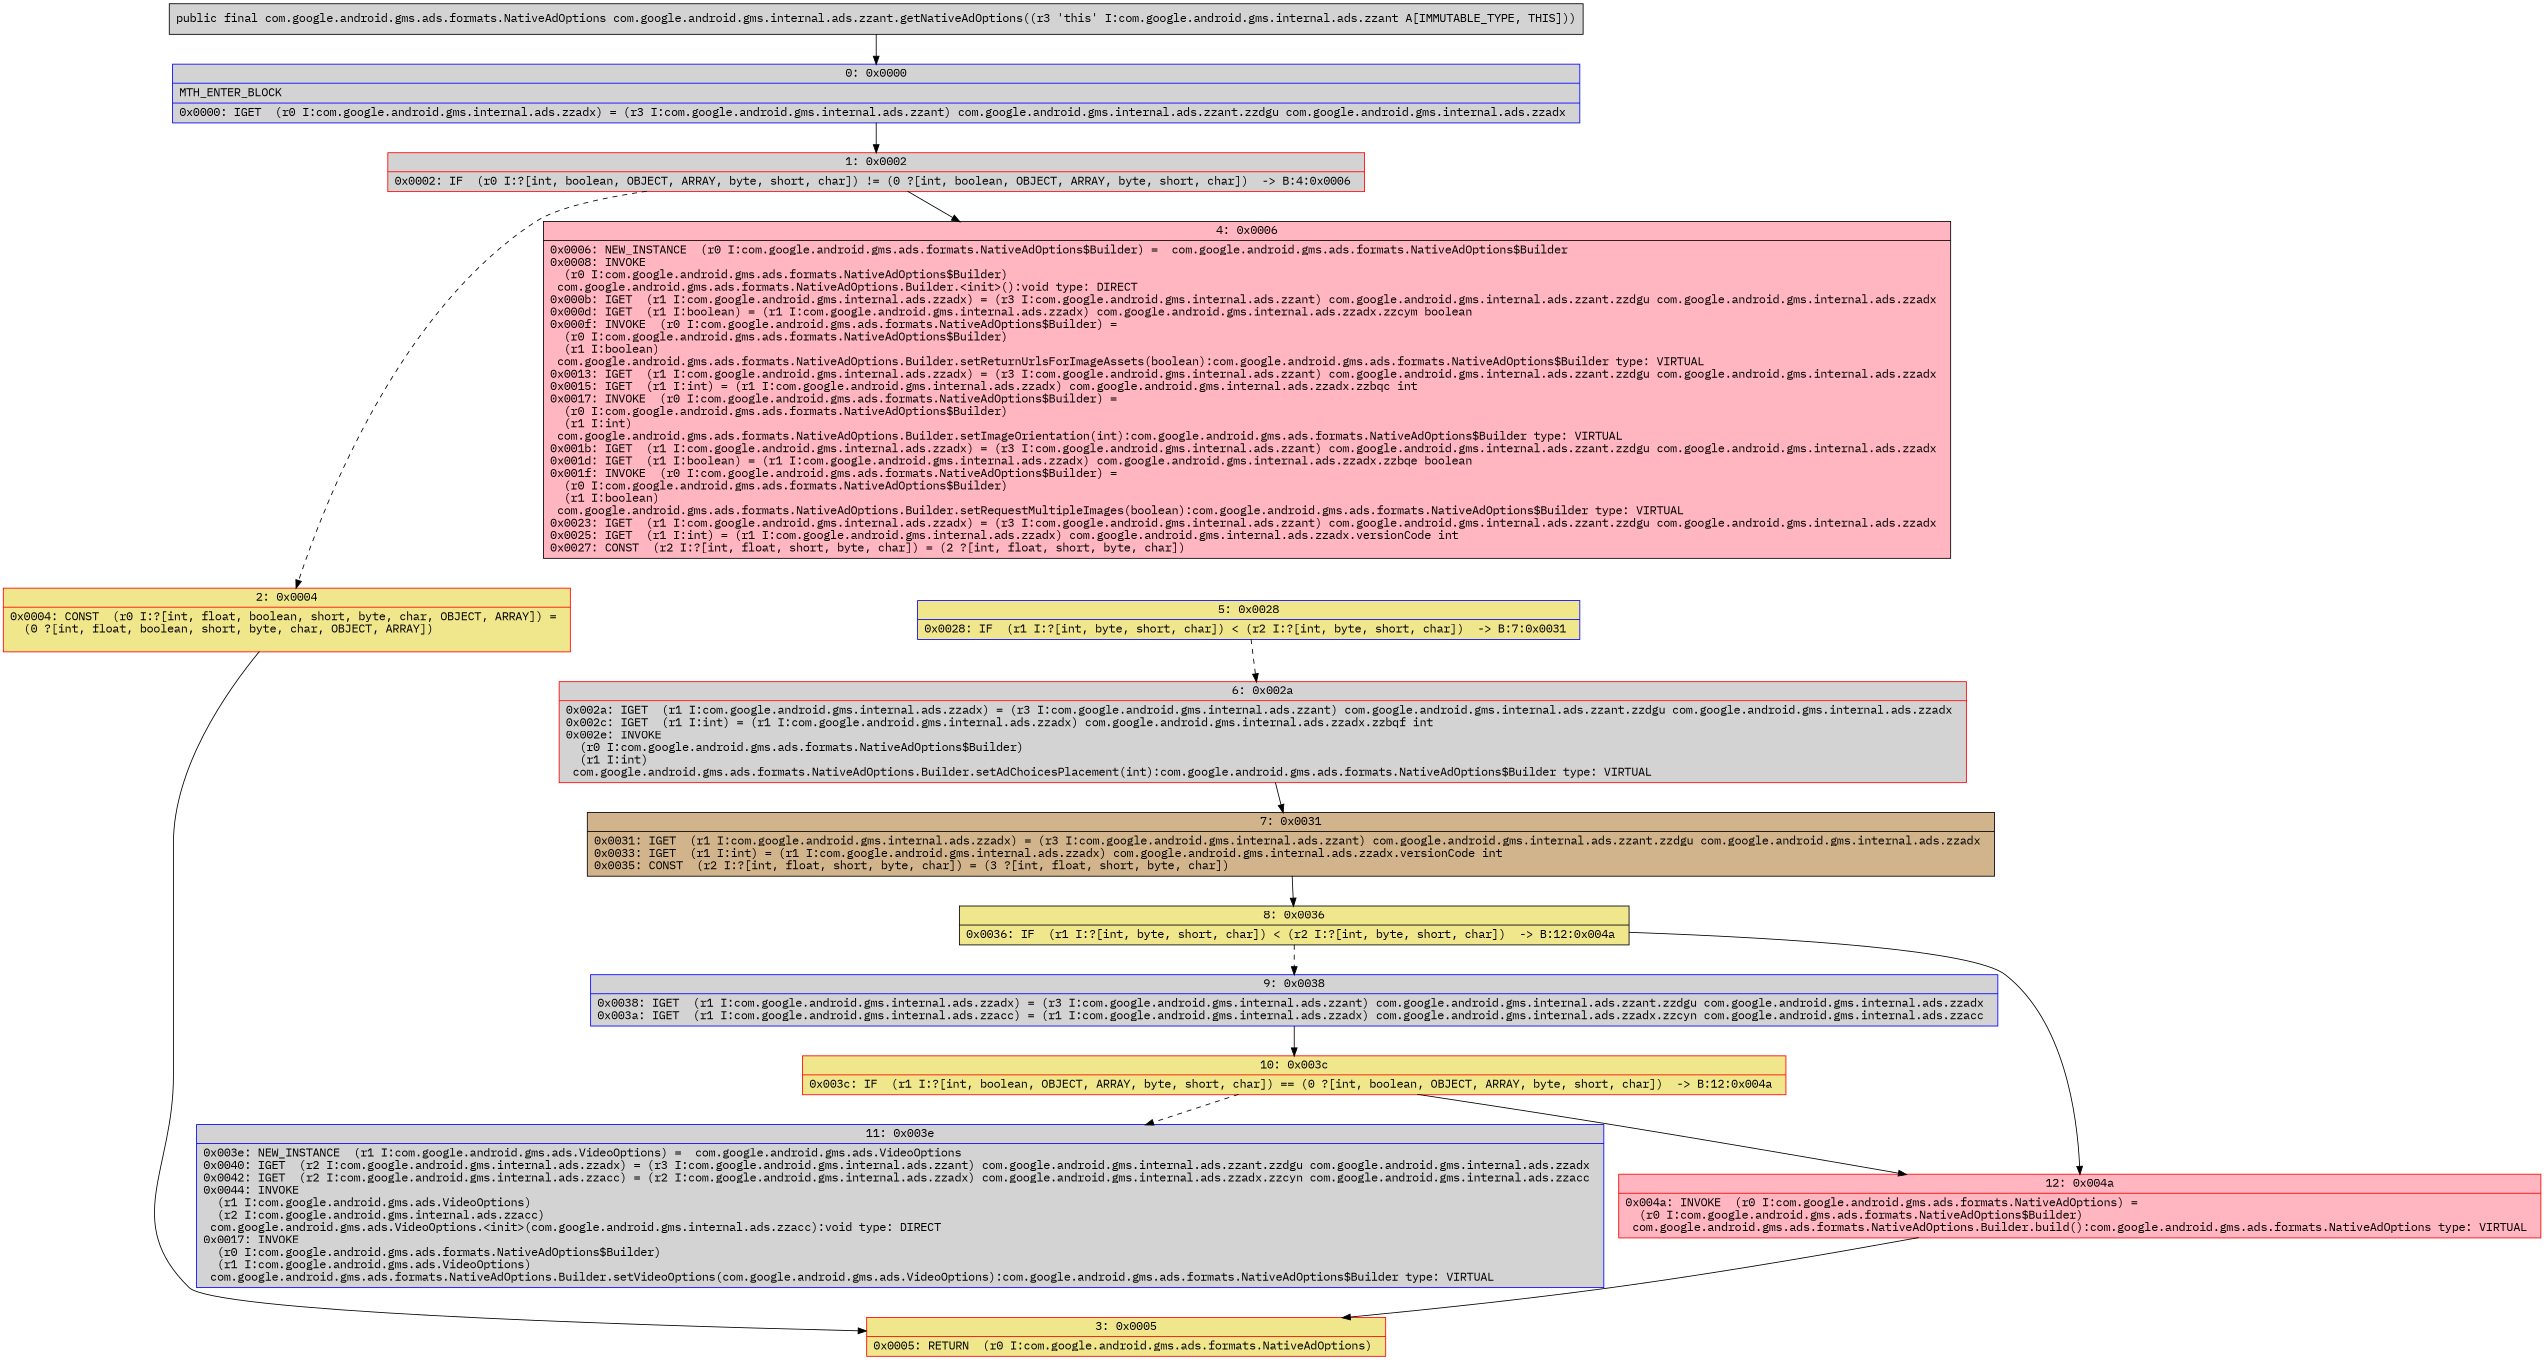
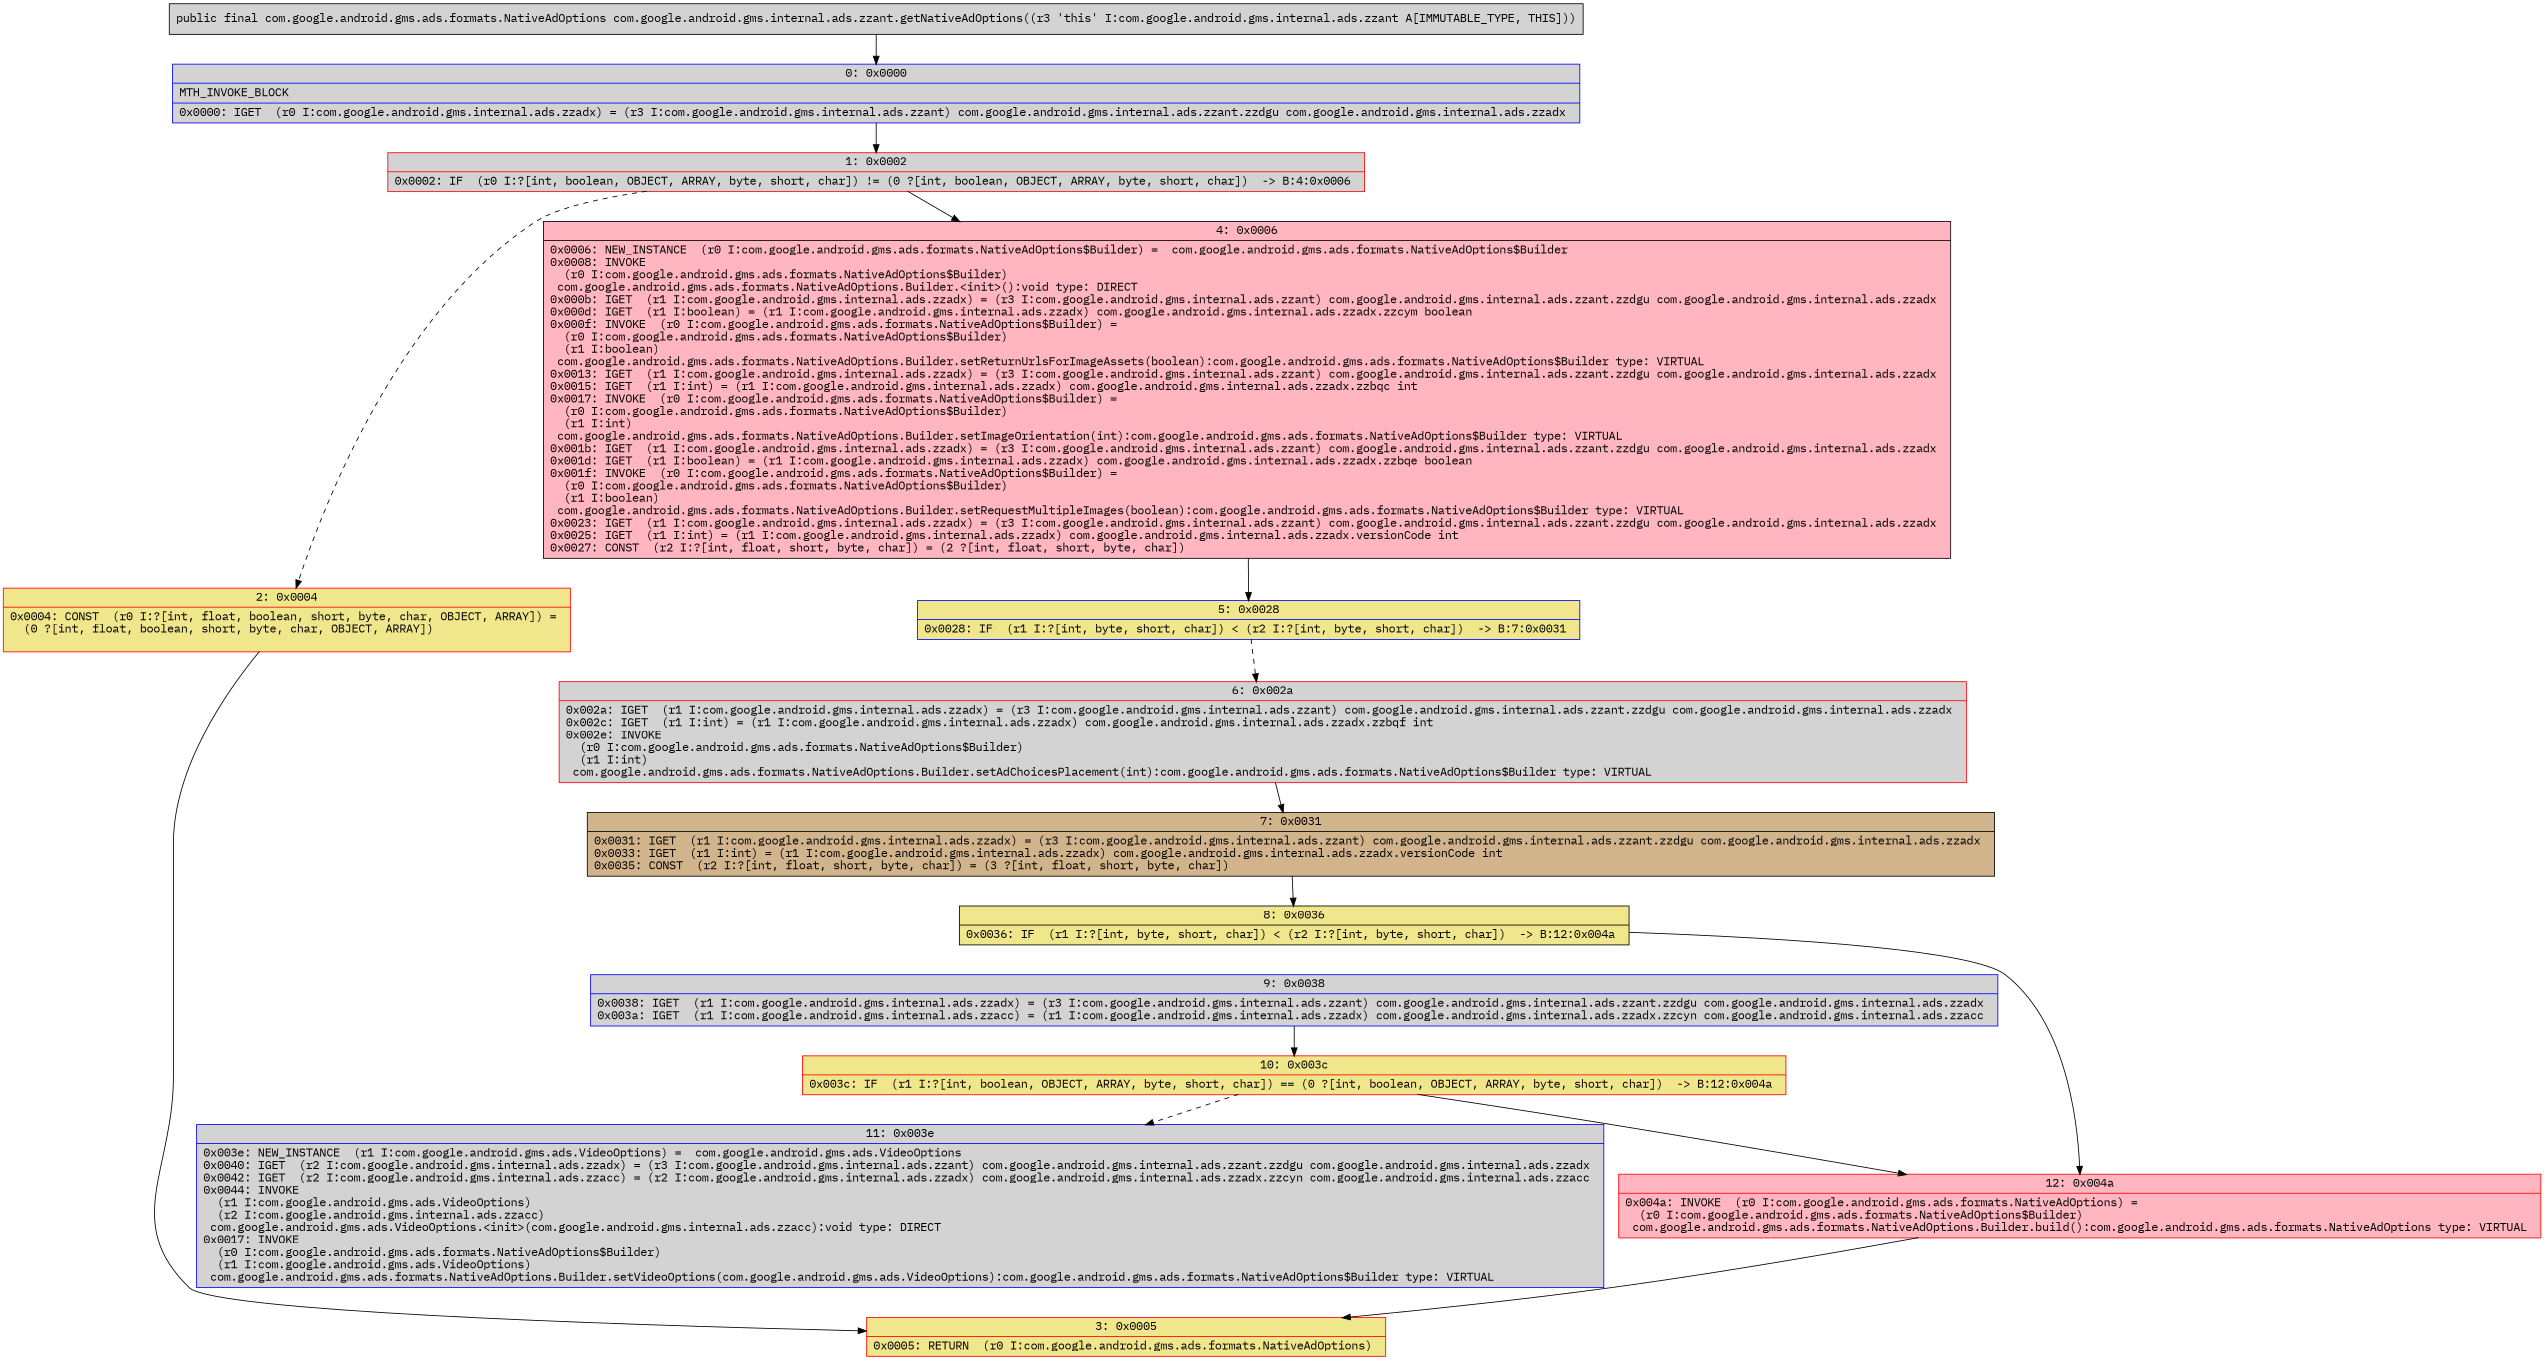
(231, 93) -> (234, 93)
none -> (1248, 575)
(1294, 956) -> none
